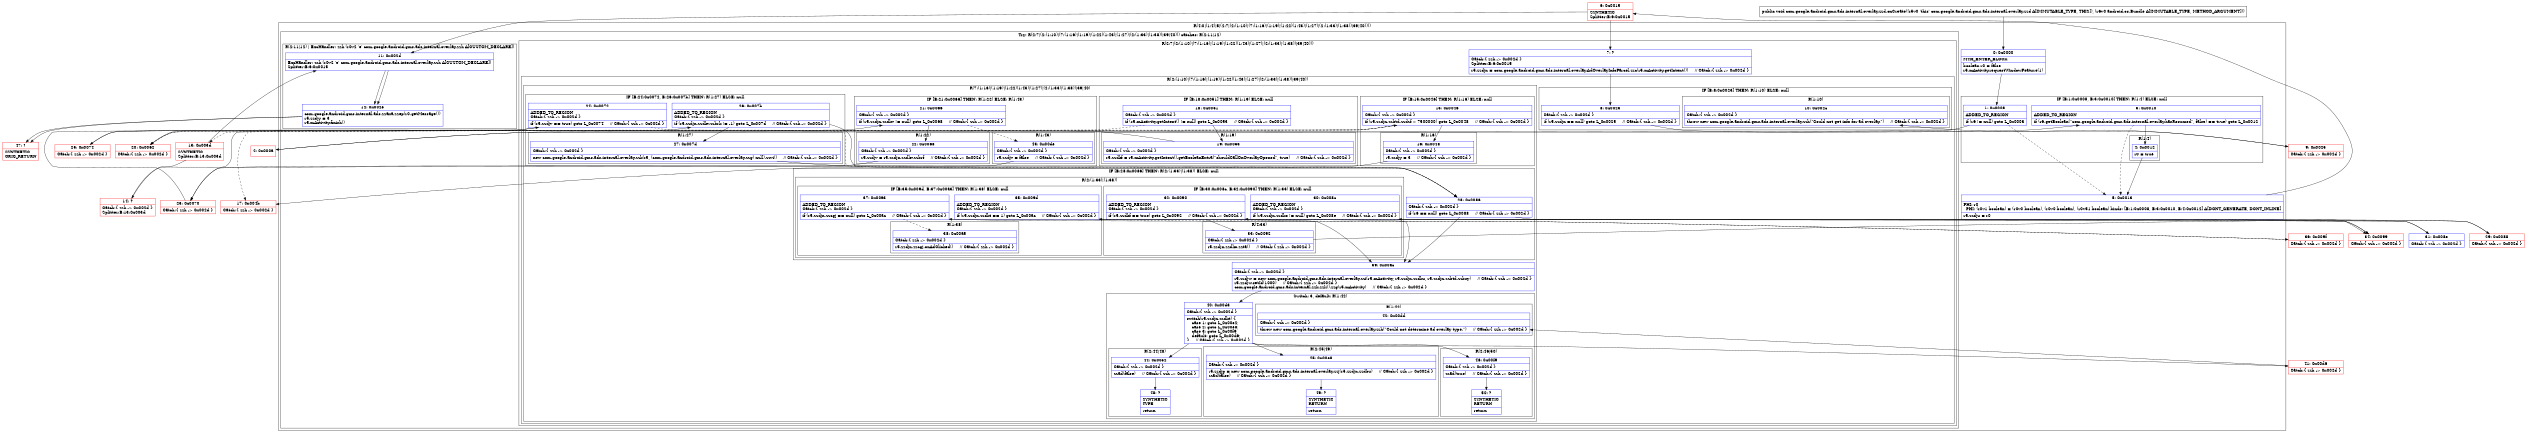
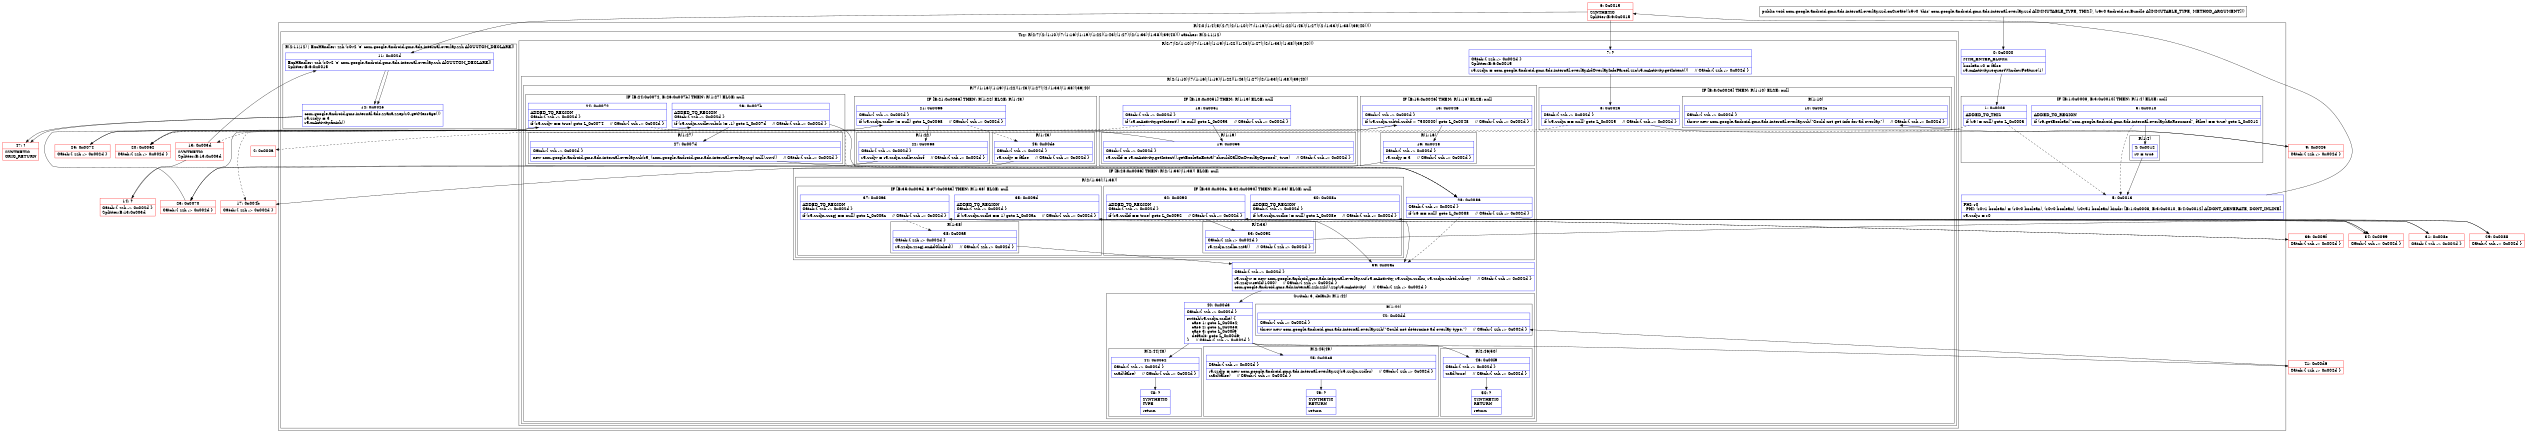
(1987, 115) -> (1983, 115)
(803, 130) -> (893, 131)
(1124, 132) -> (1547, 132)
(1176, 132) -> none
(1436, 240) -> (1436, 240)
(2437, 241) -> (2437, 241)
none -> (1107, 253)
